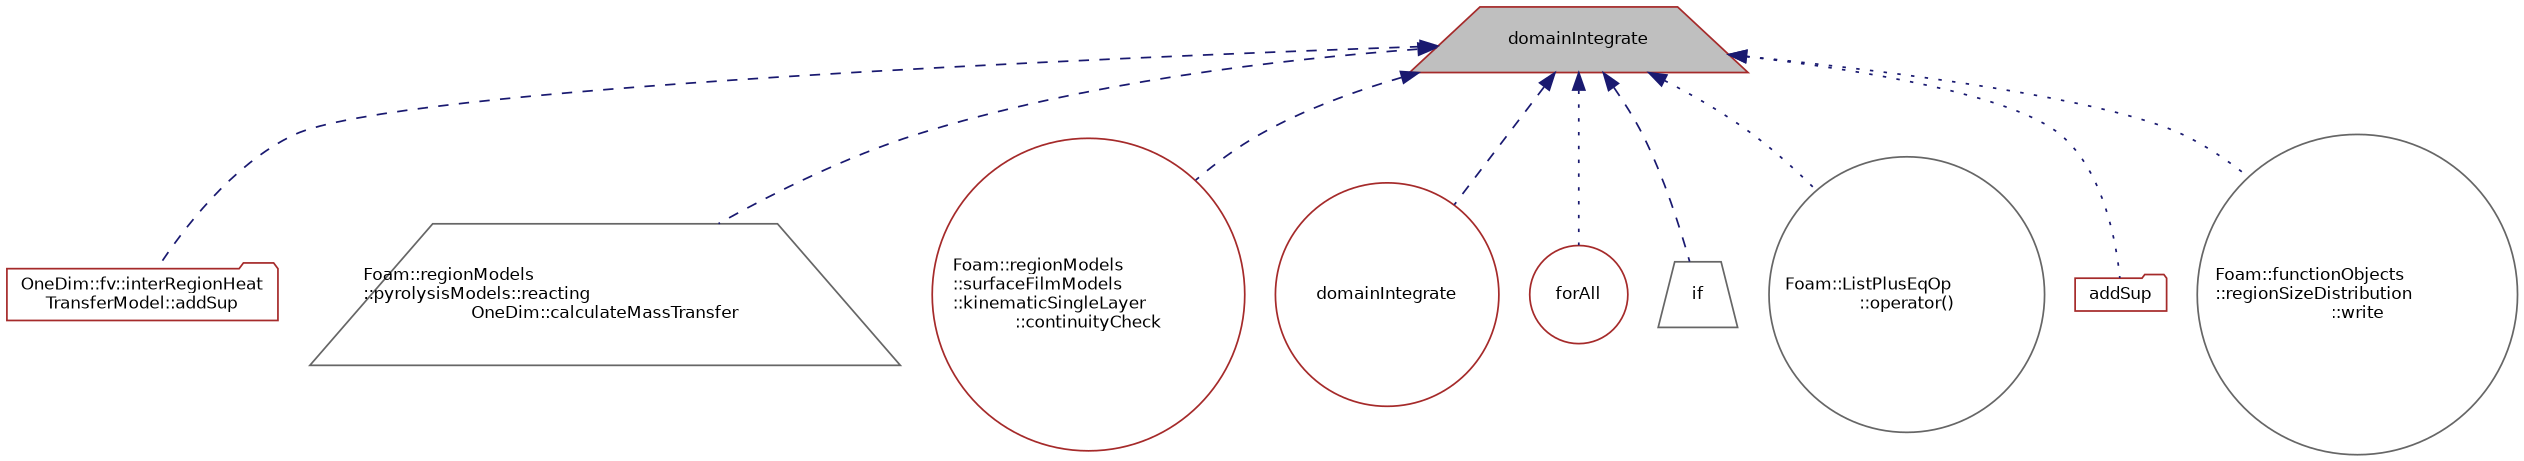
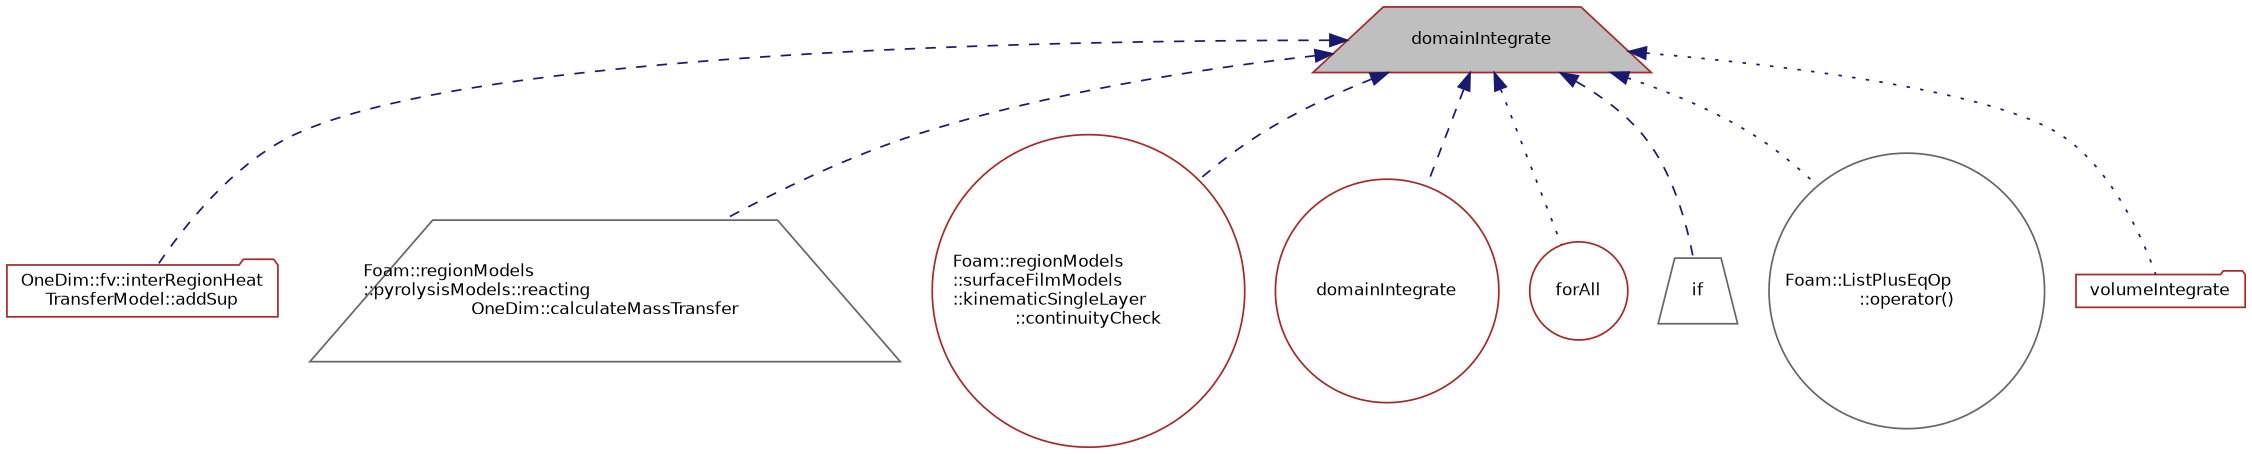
(2121, 295) -> (2161, 291)
(2357, 295) -> none
